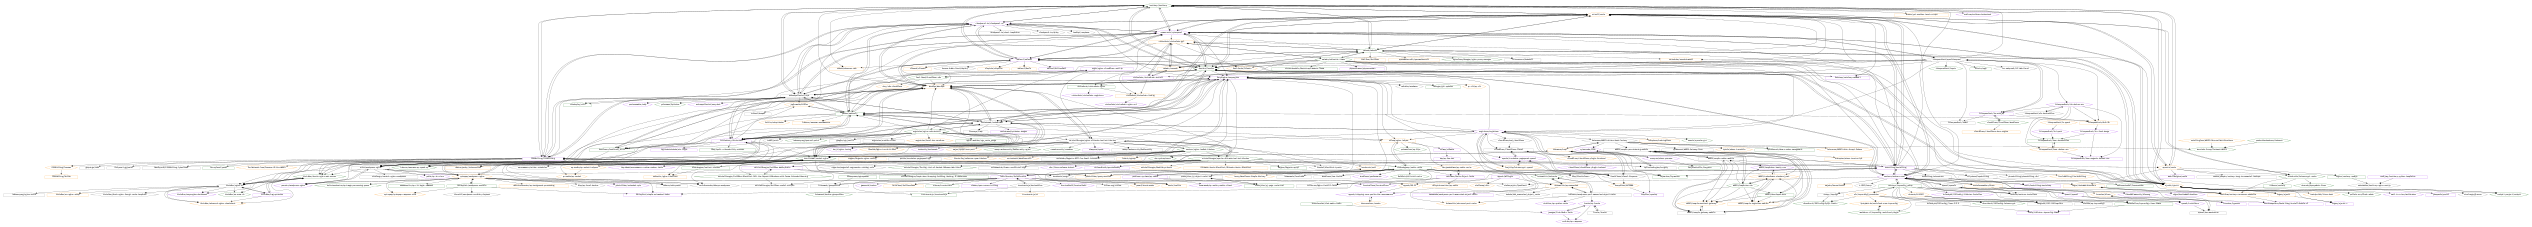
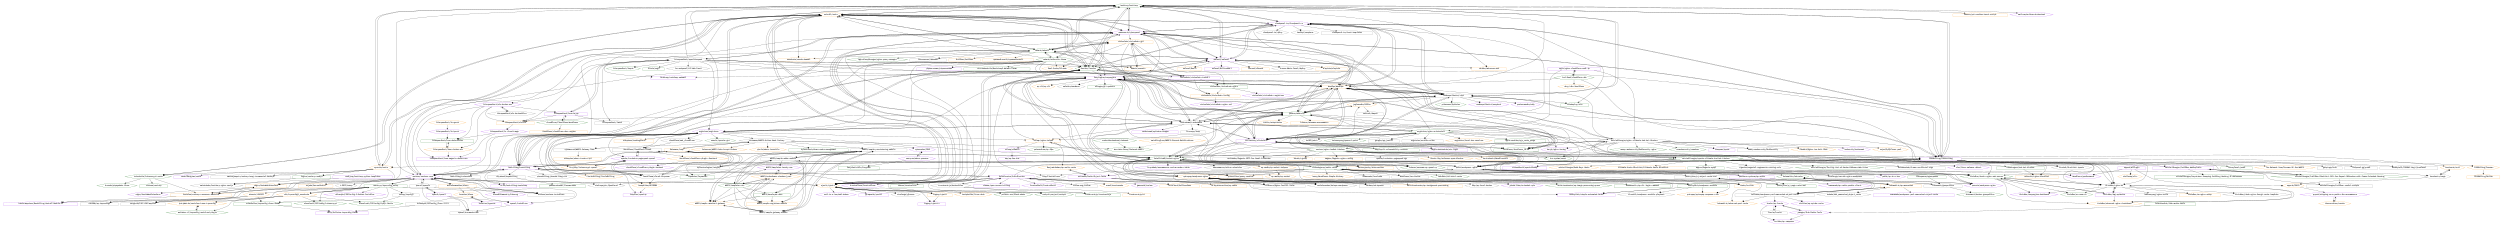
(1477, 192) -> (2108, 172)
